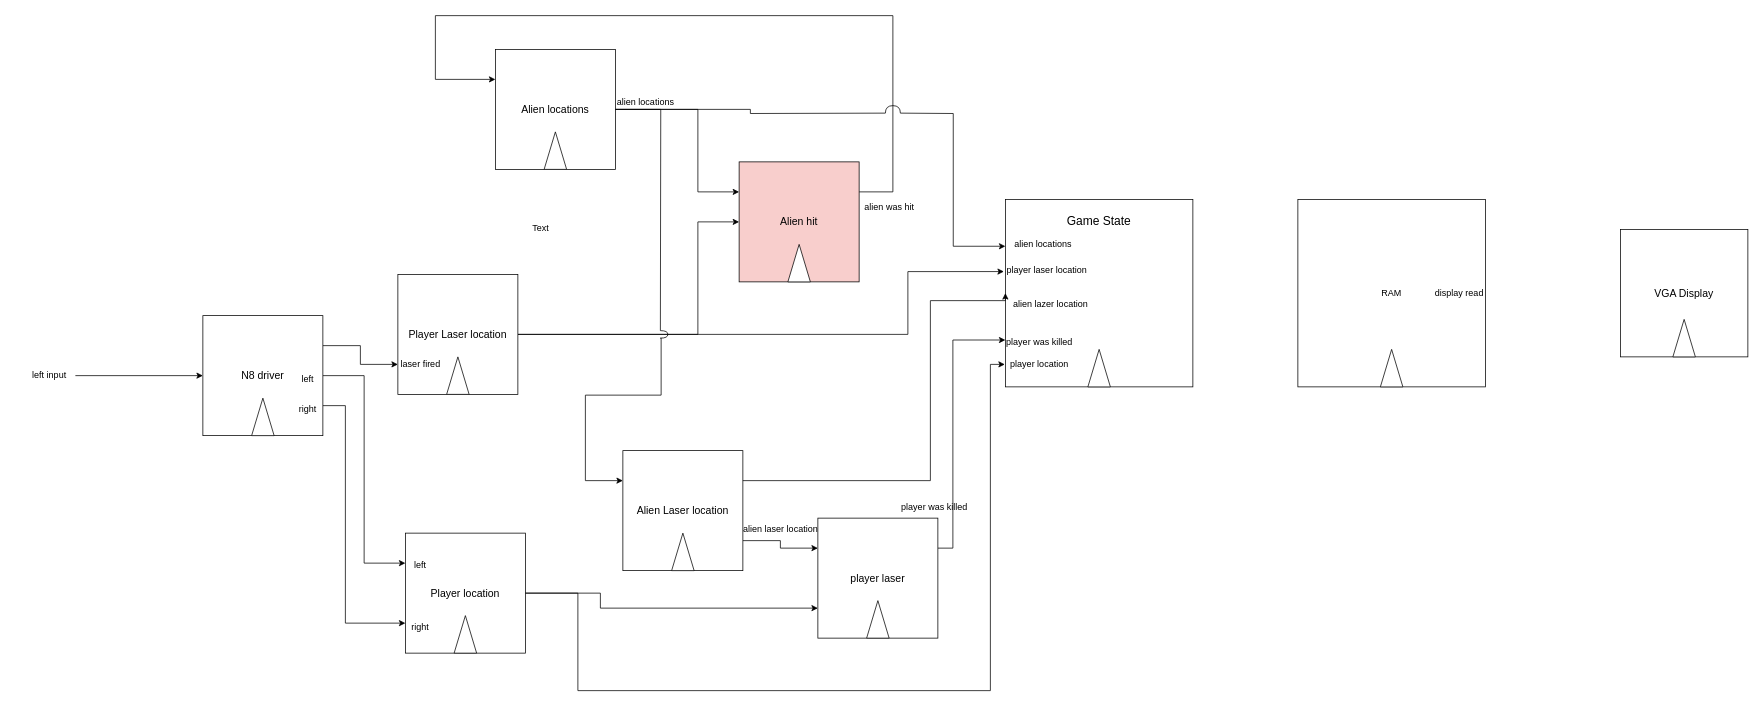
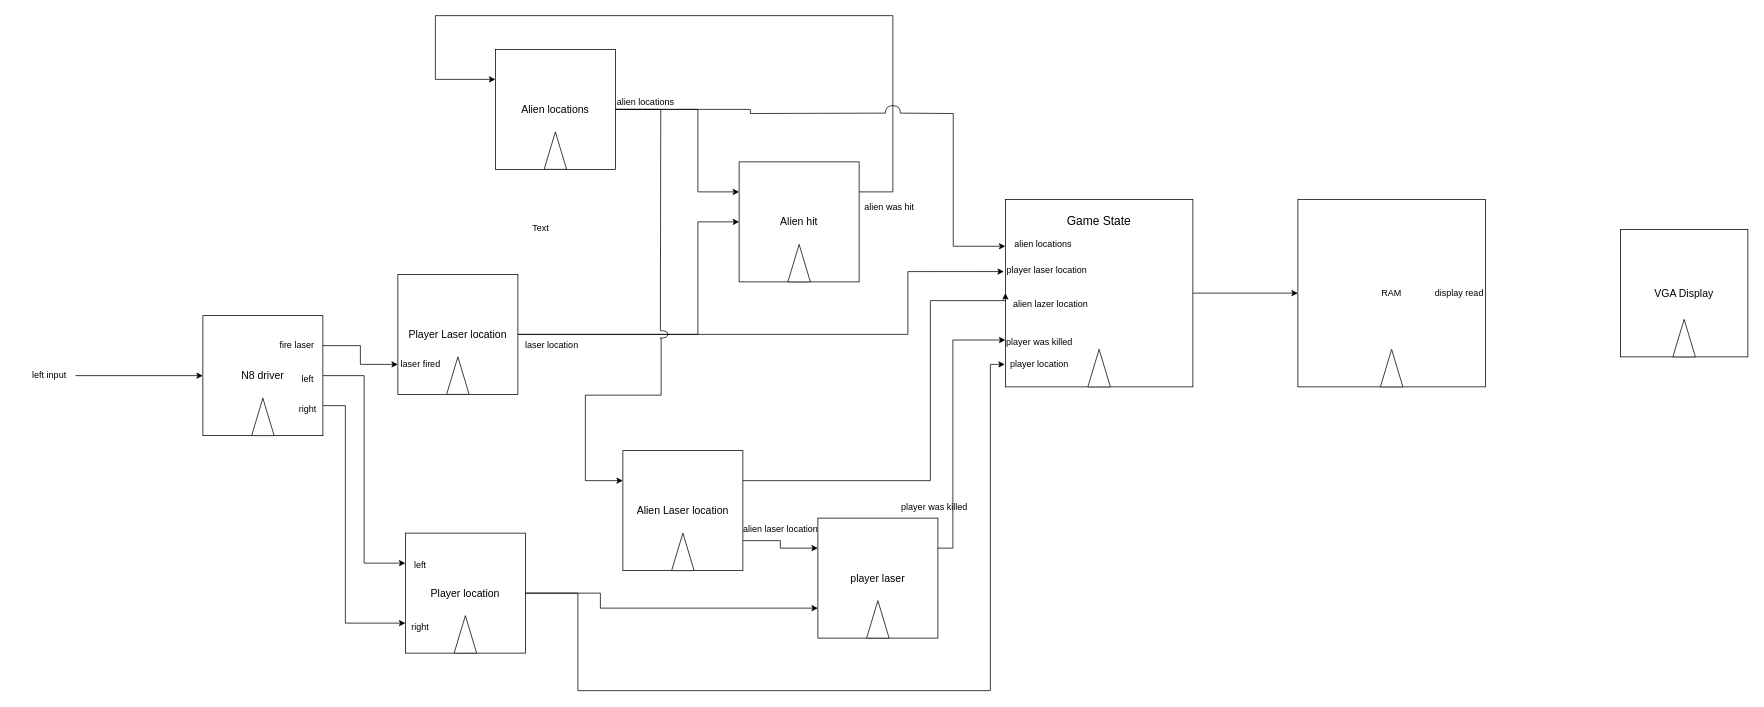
(799, 222) -> (799, 222)
none -> (1291, 293)
none -> (297, 345)
none -> (552, 345)
